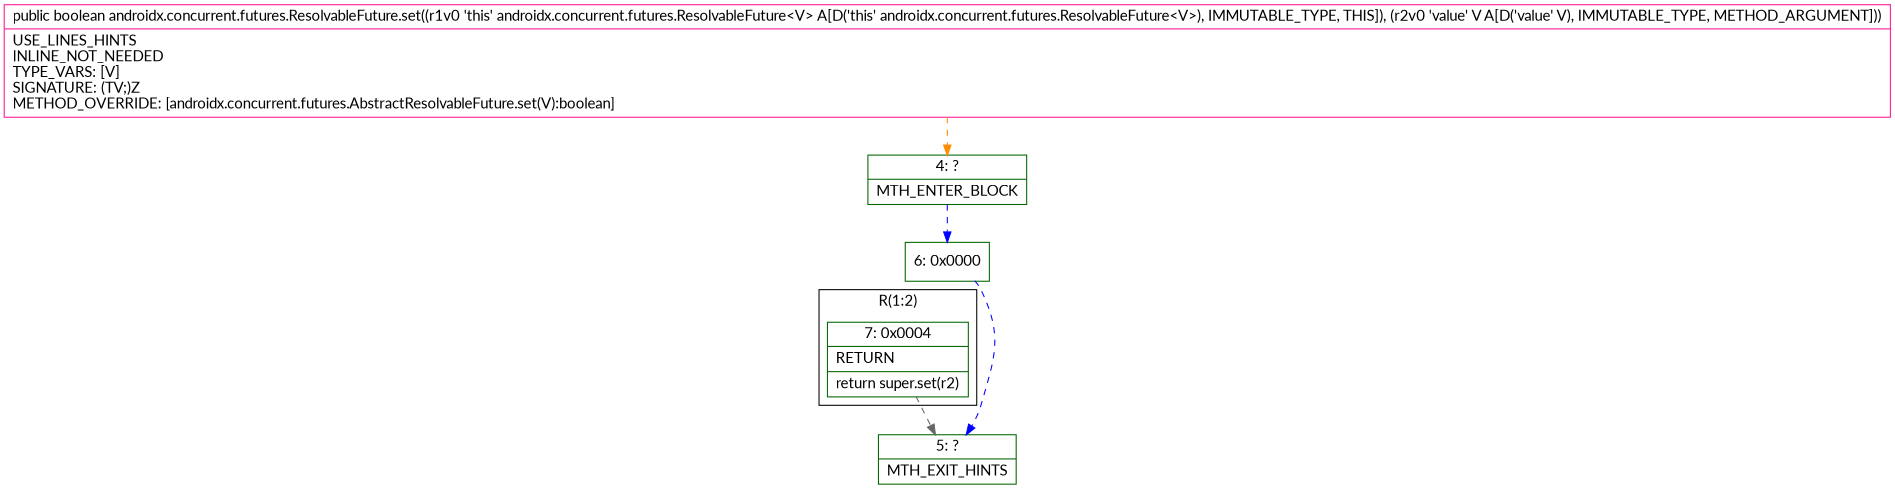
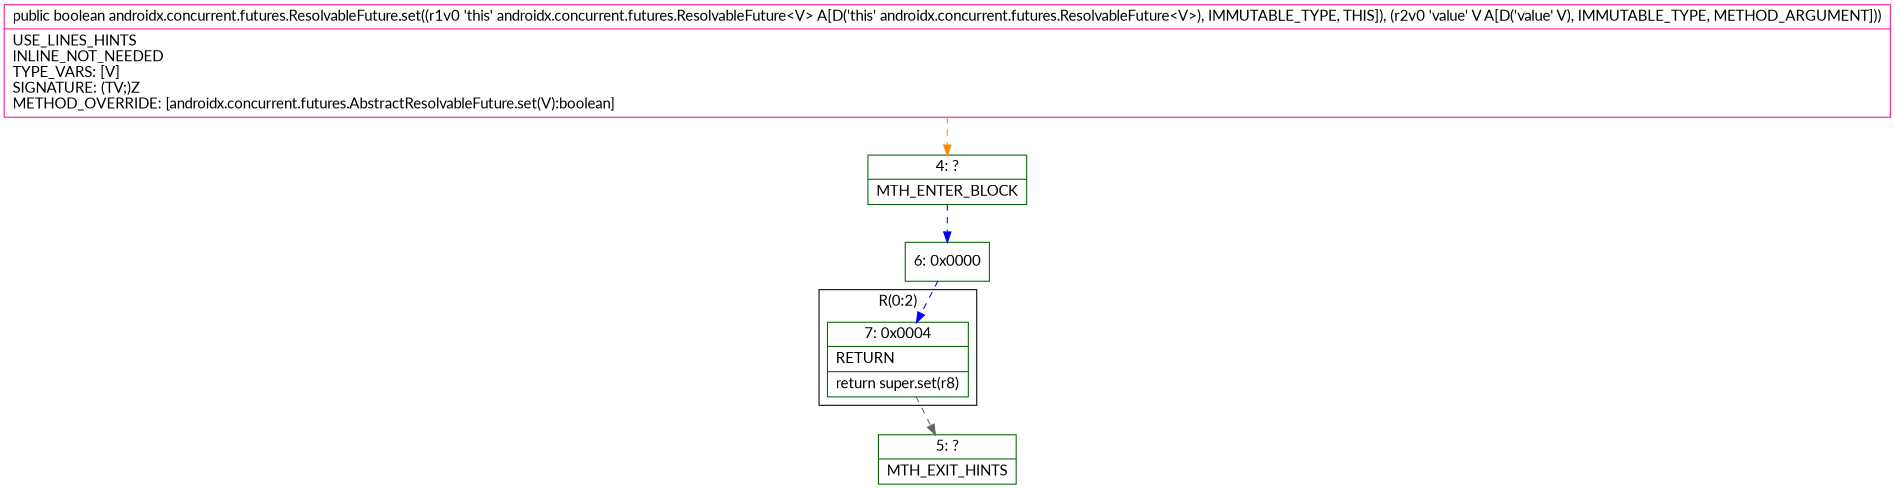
(898, 302) -> (898, 302)
(994, 353) -> (930, 297)
(898, 384) -> (898, 384)
